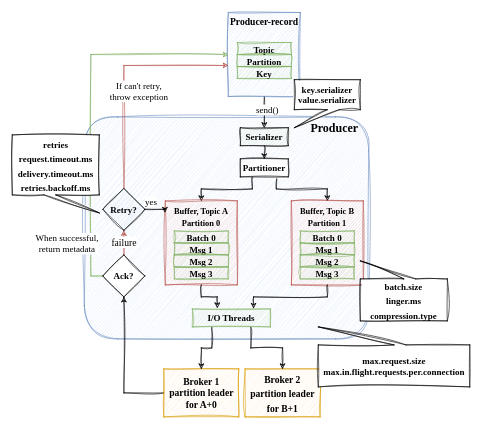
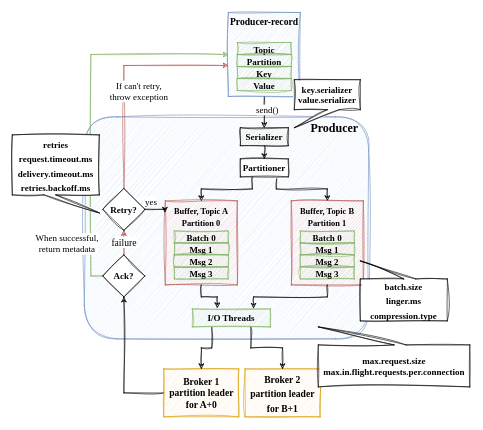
none -> (264, 84)
(124, 209) -> (124, 209)
